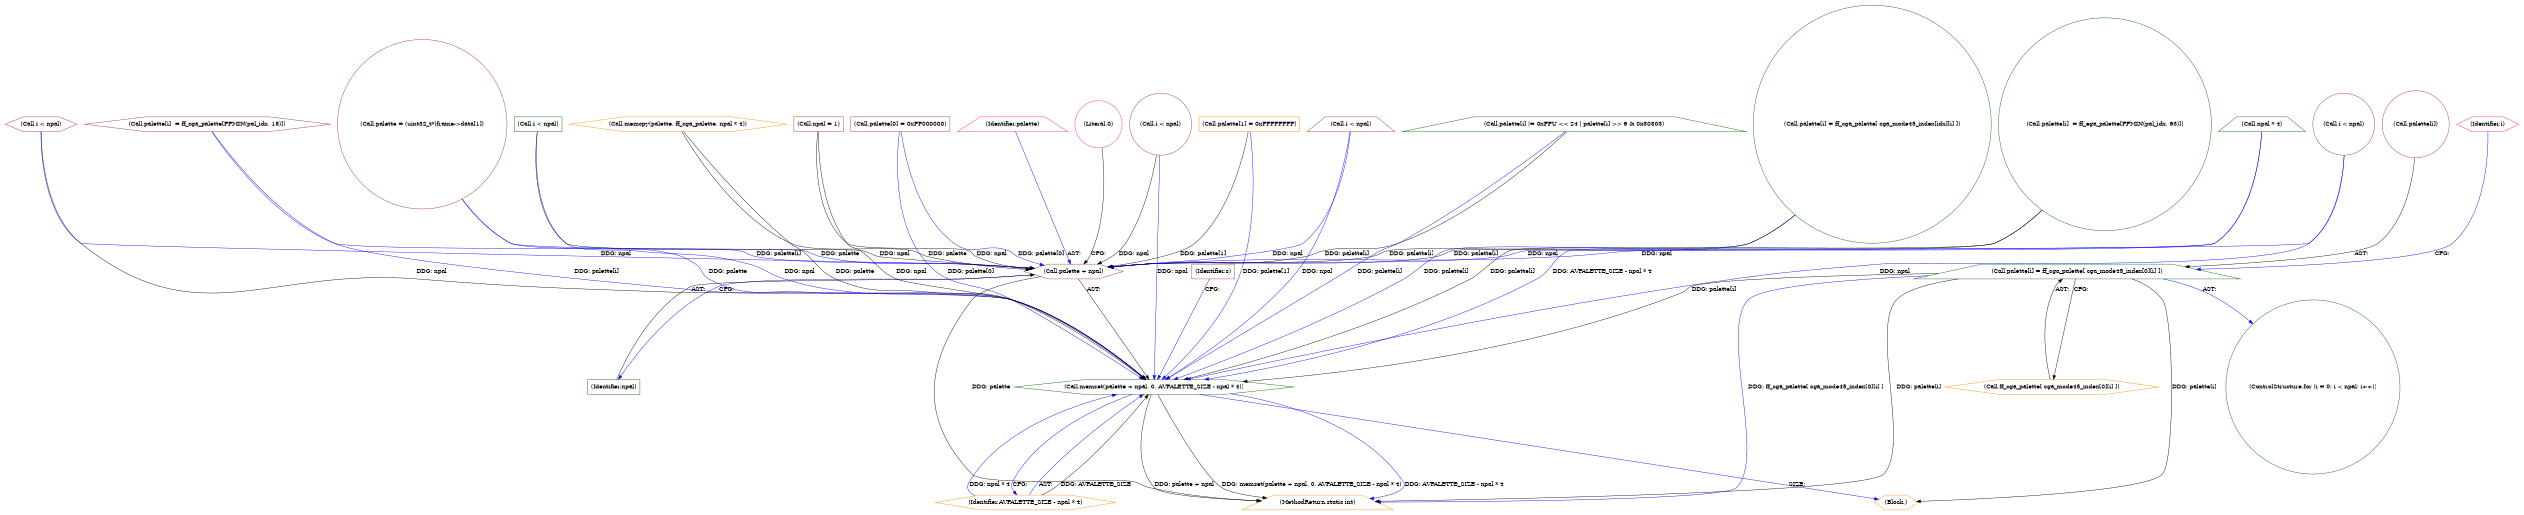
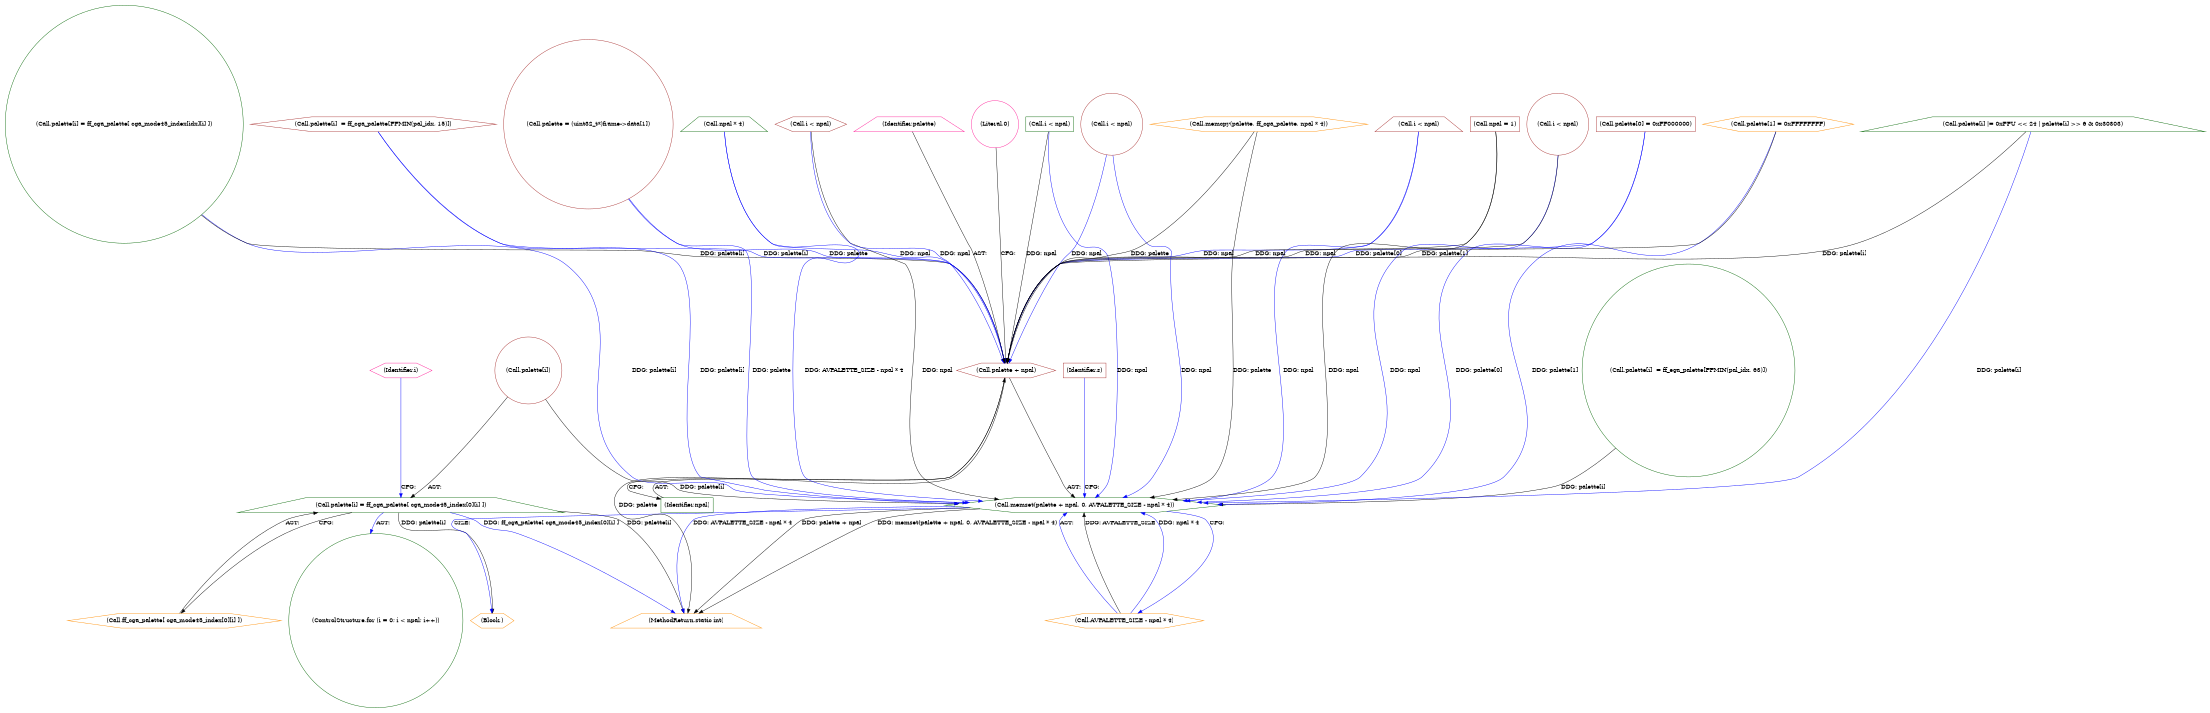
(1249, 124) -> (1778, 124)
(1042, 196) -> (967, 242)
(1582, 249) -> none
(700, 297) -> (829, 480)
(1594, 322) -> (732, 497)
(1025, 502) -> (1124, 621)
